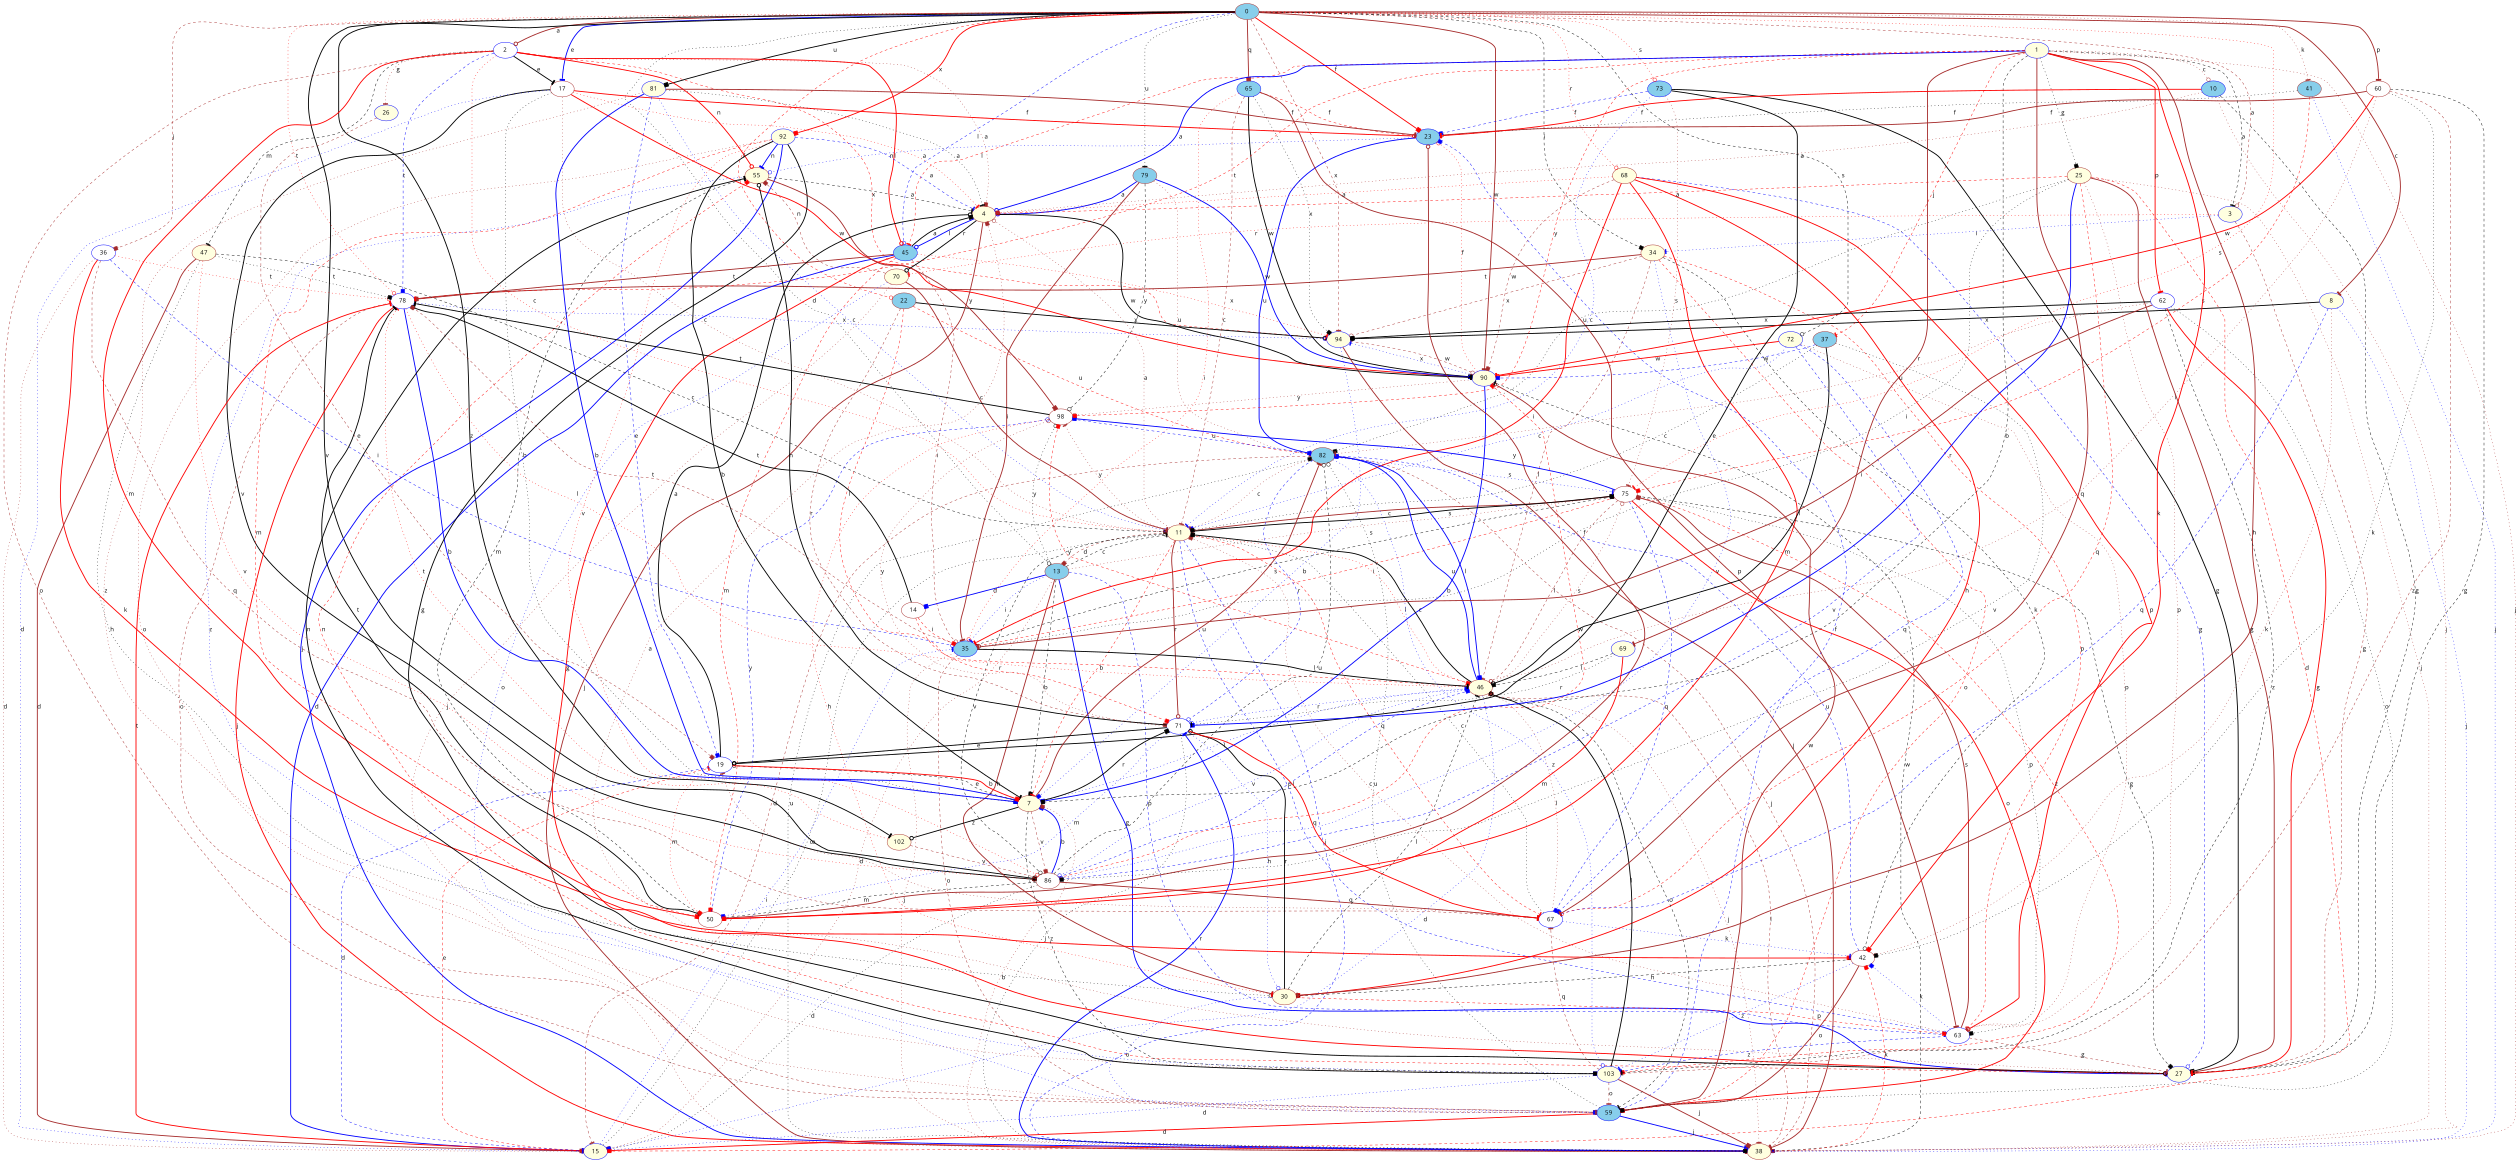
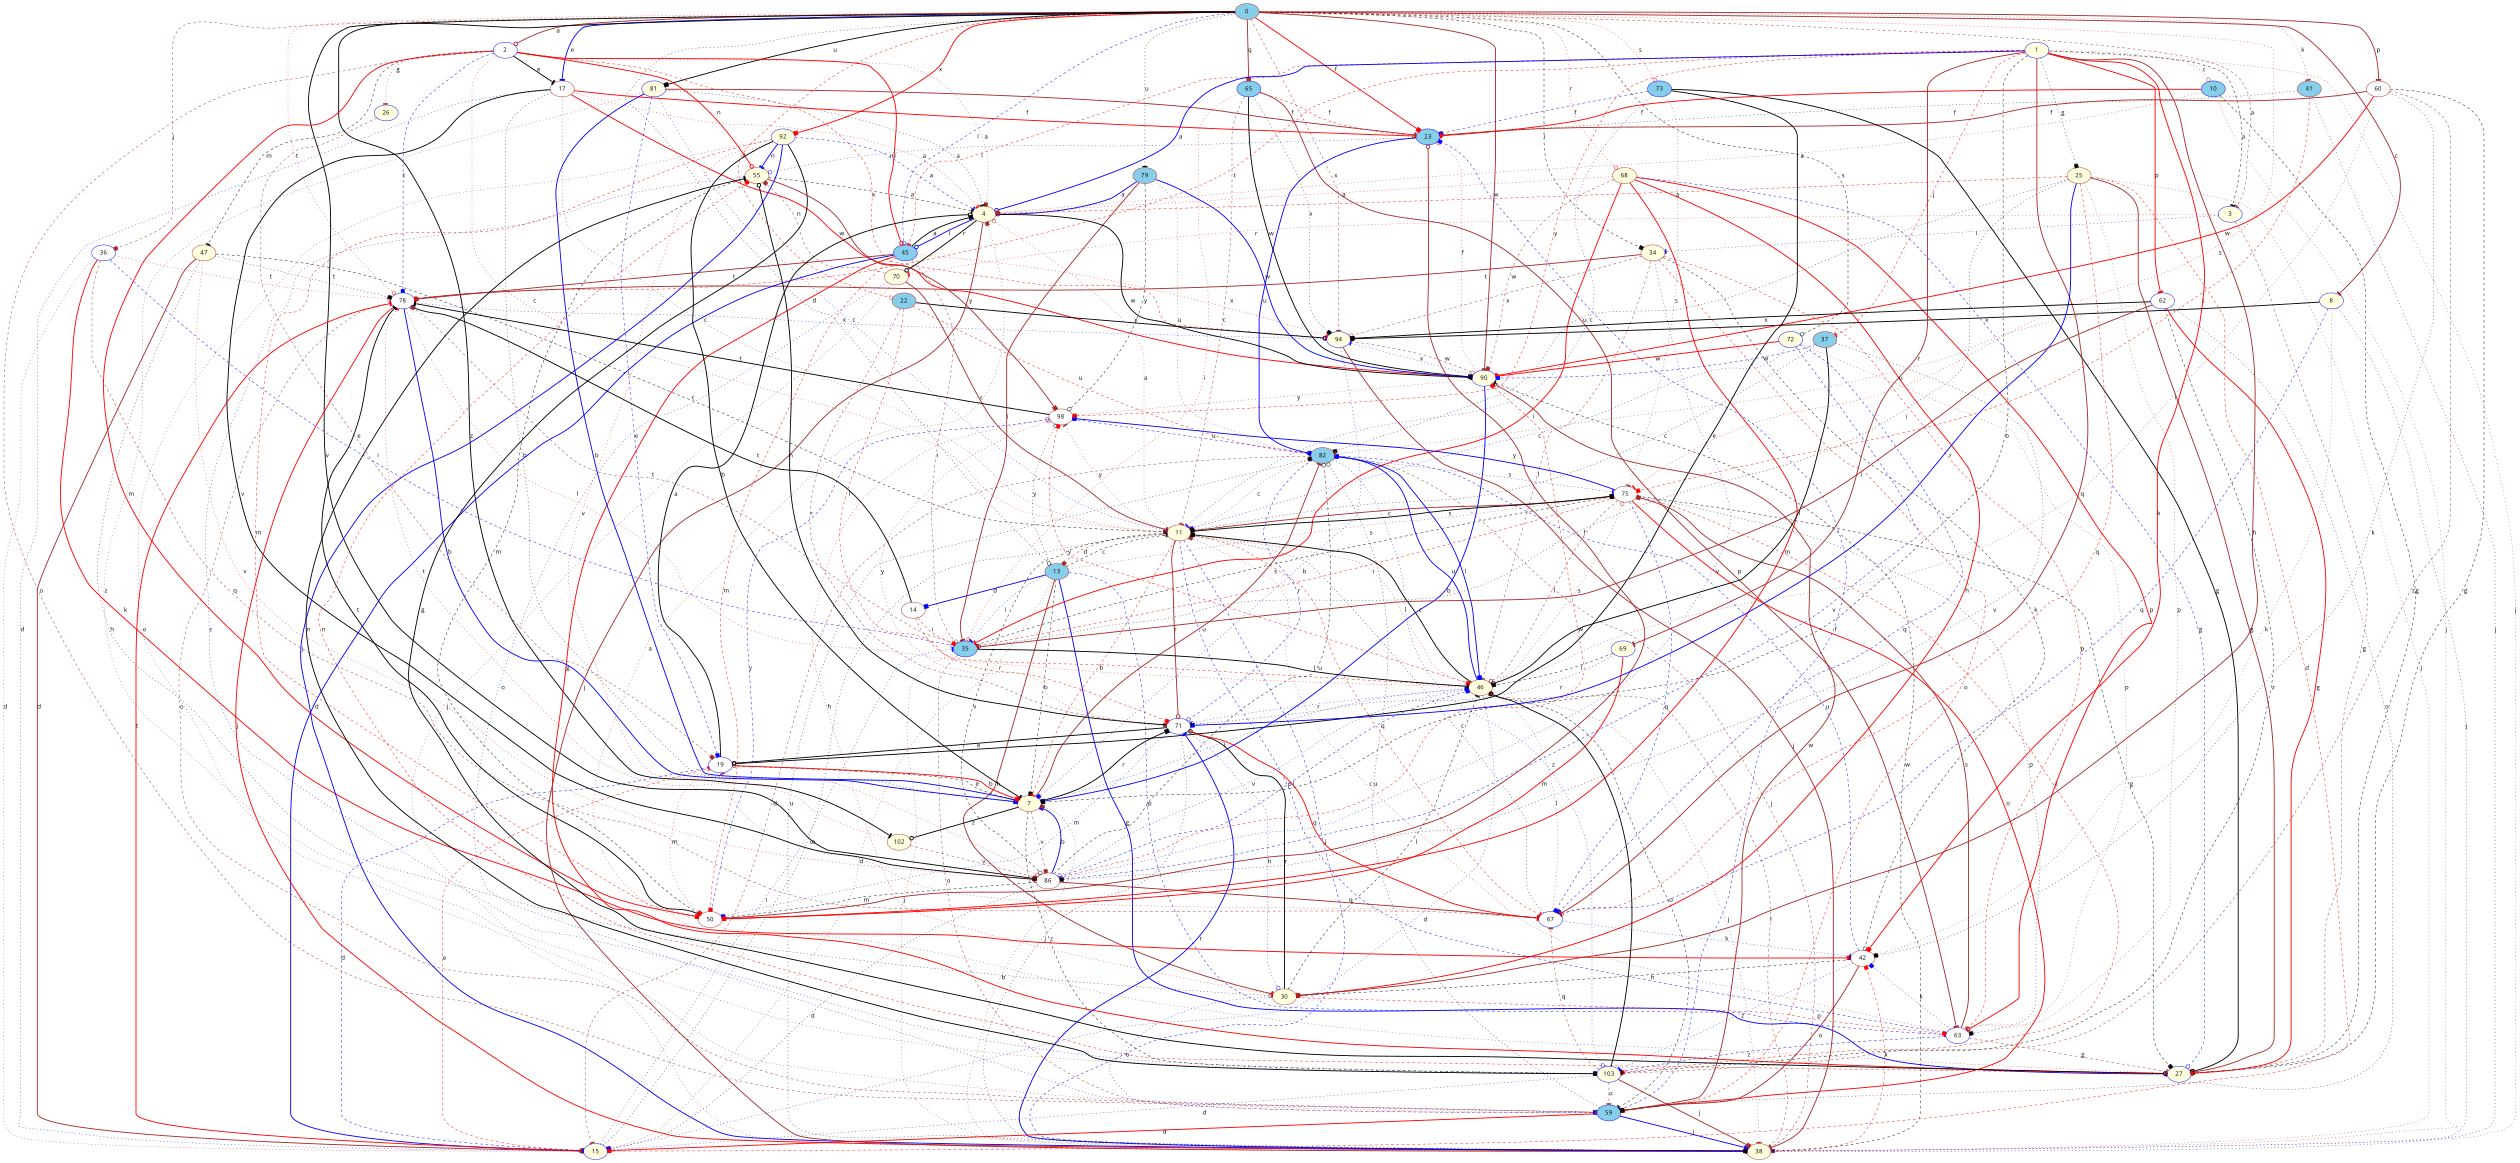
(1817, 27) -> (1818, 27)
